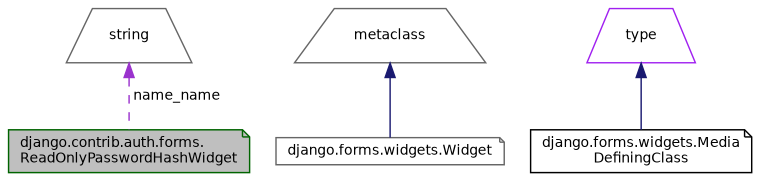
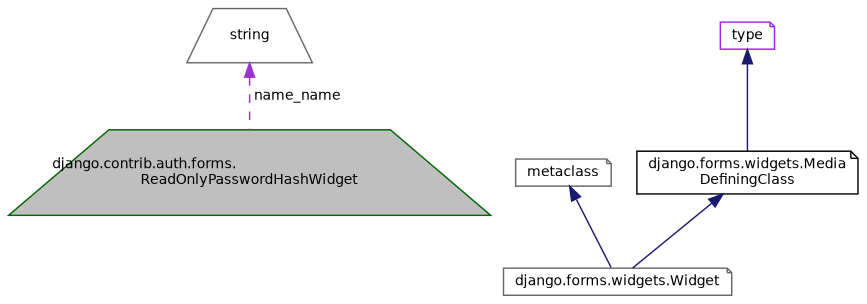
(390, 36) -> (563, 173)
(641, 36) -> (747, 36)
(129, 151) -> (250, 173)
none -> (672, 236)
